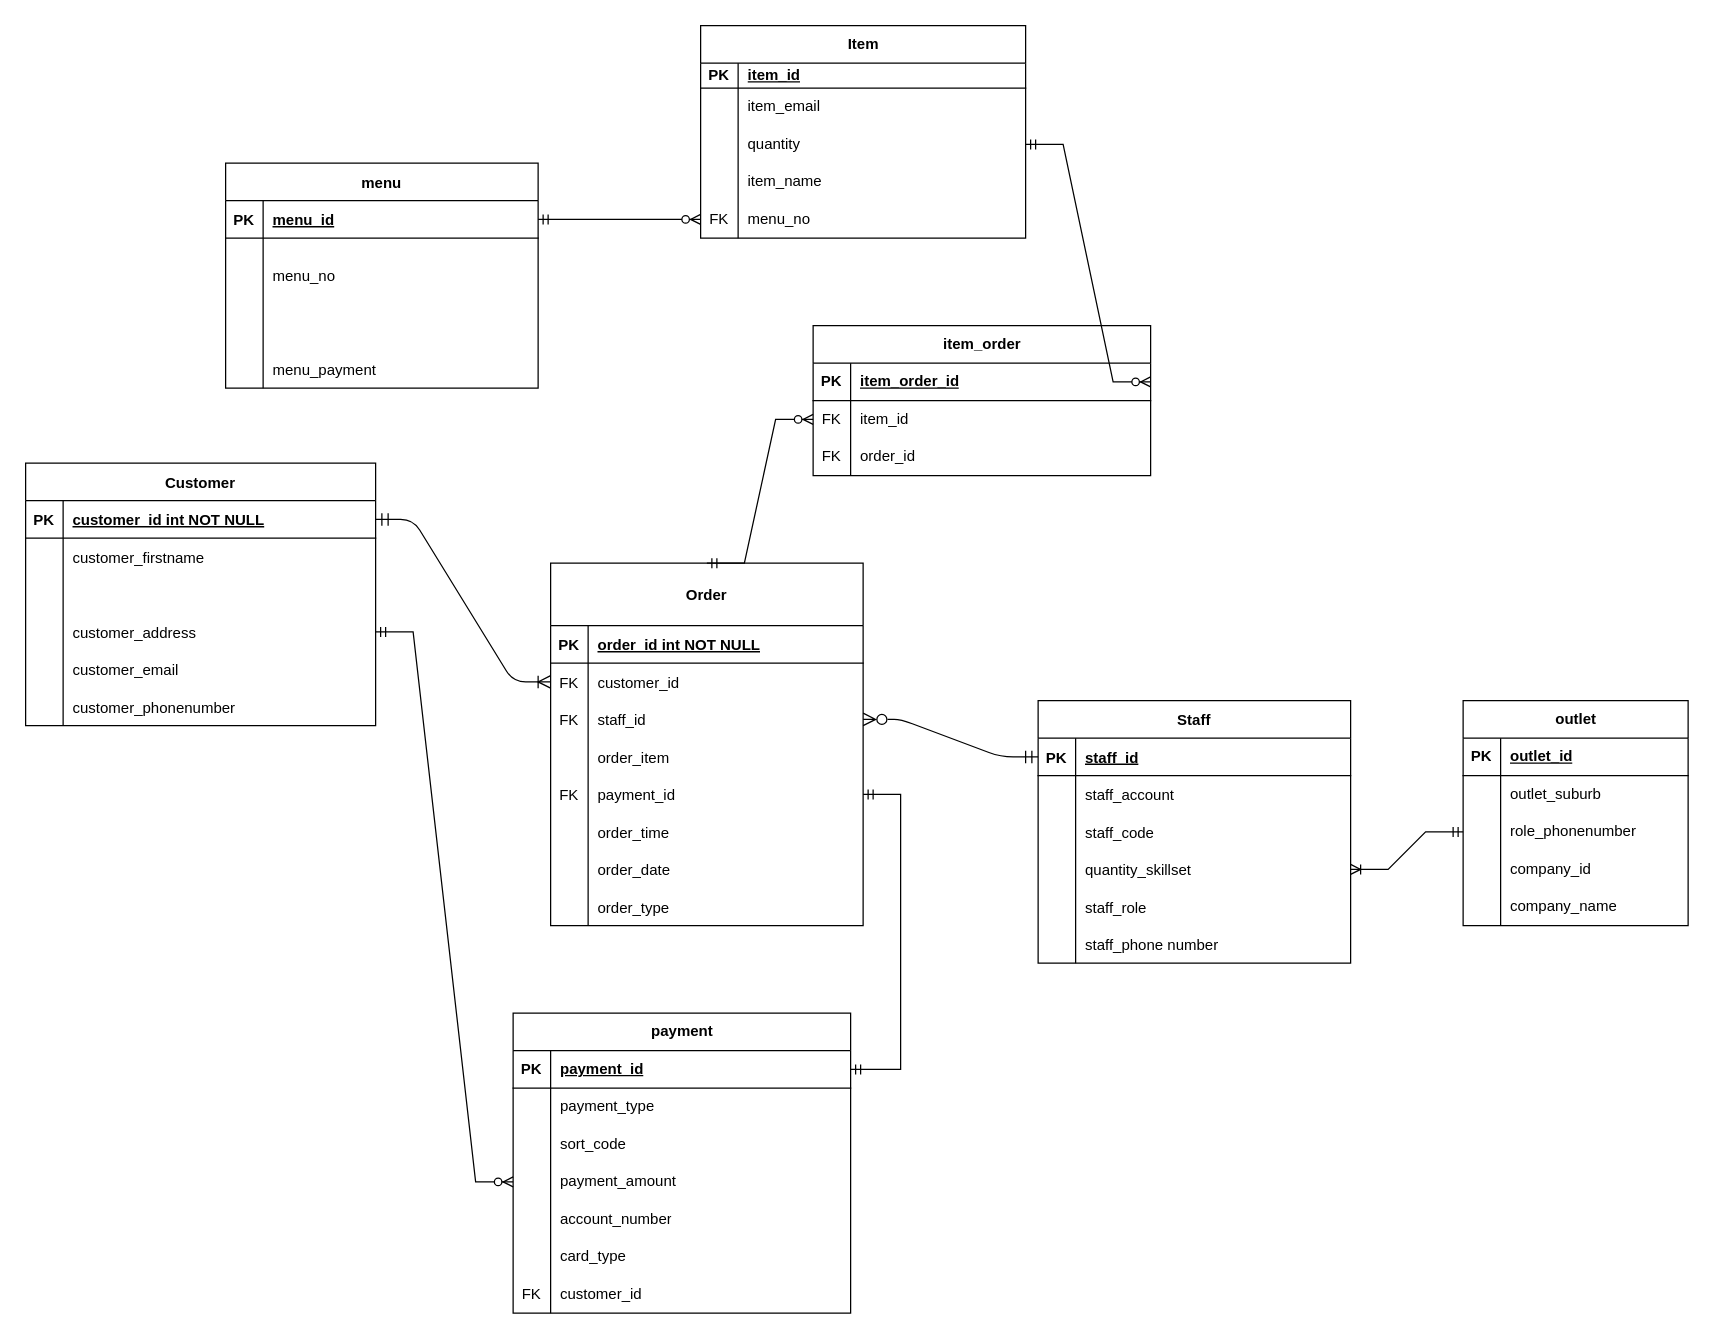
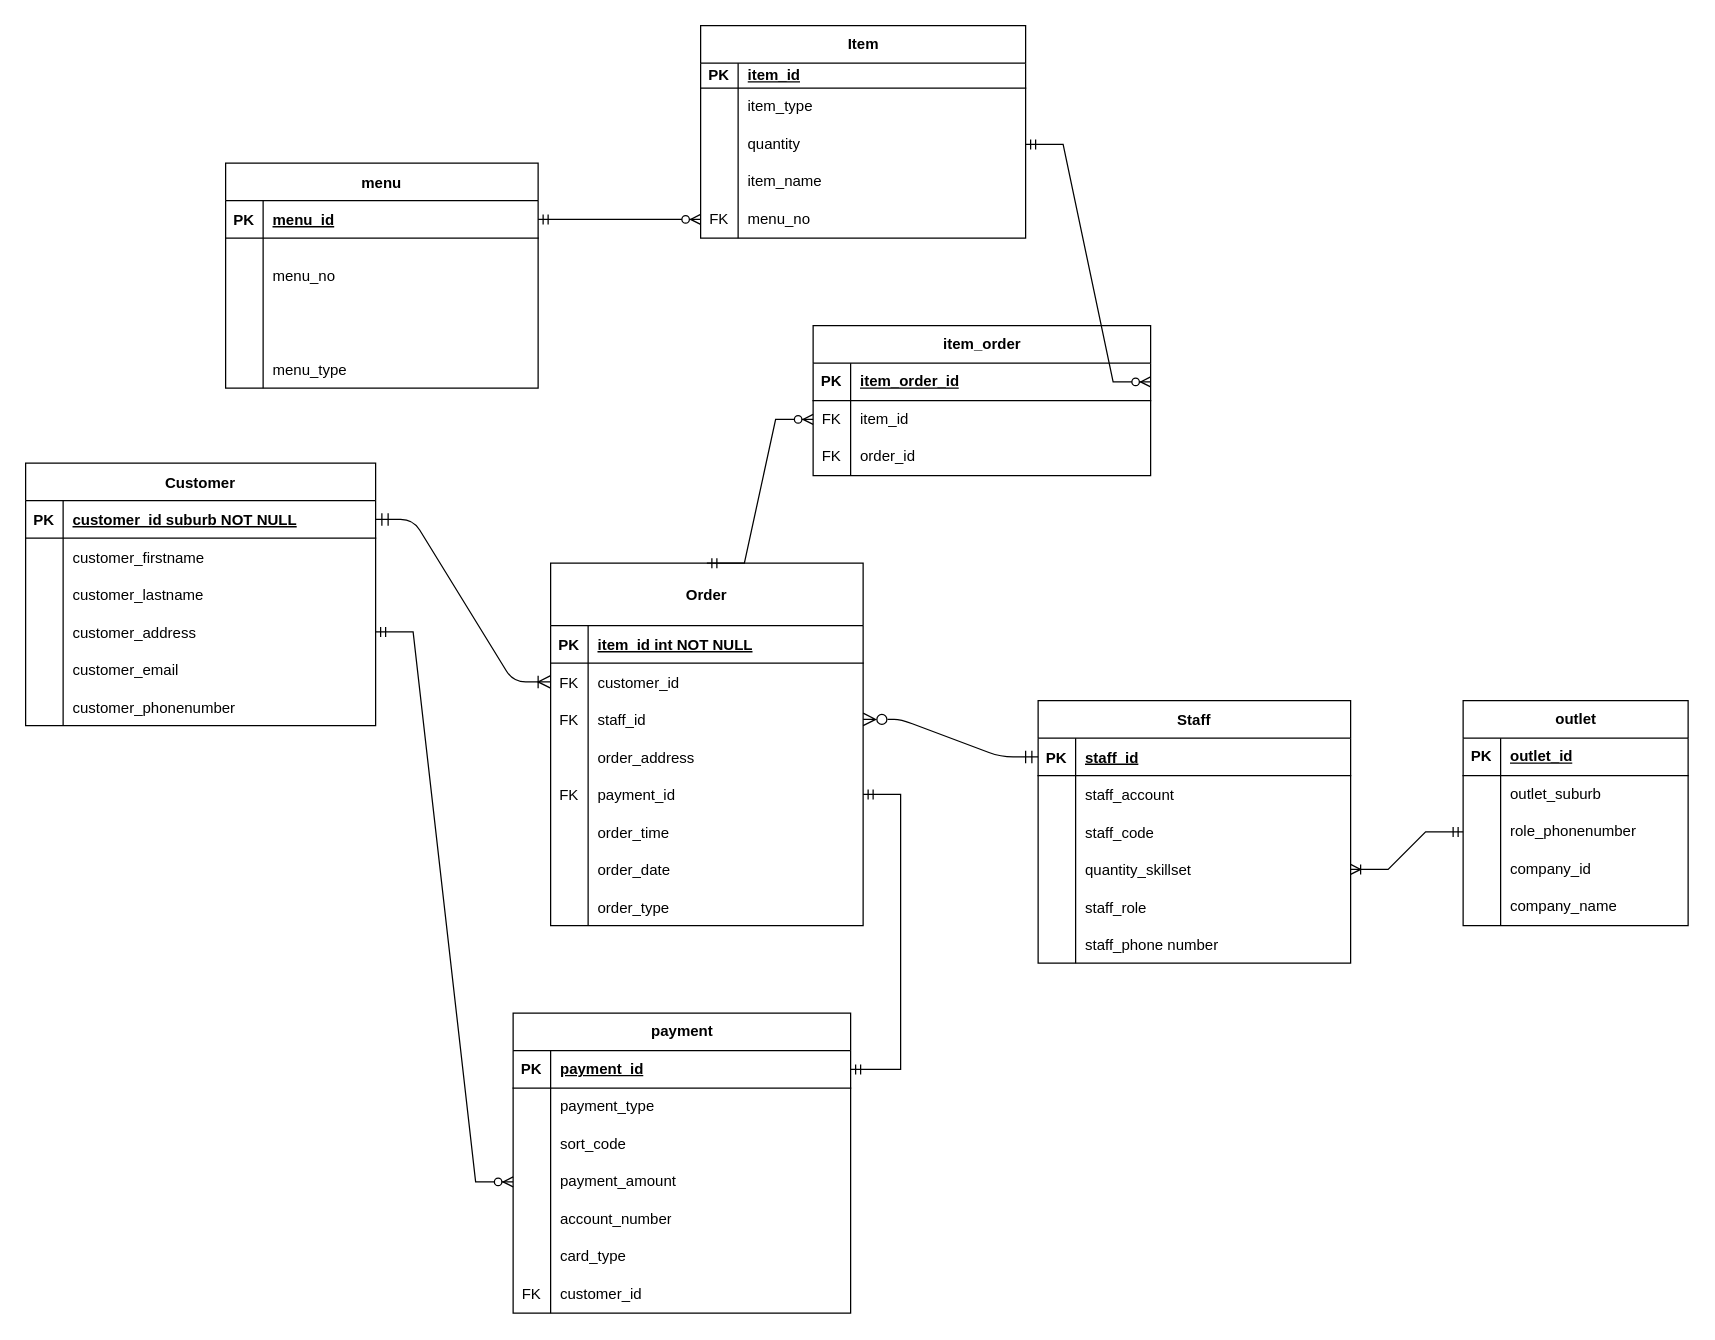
(784, 107) -> (784, 107)
(323, 370) -> (310, 370)
(164, 520) -> (178, 520)
none -> (219, 594)
(676, 645) -> (670, 645)
(638, 758) -> (652, 758)
